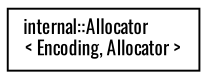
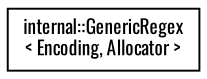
(104, 40) -> (104, 40)
